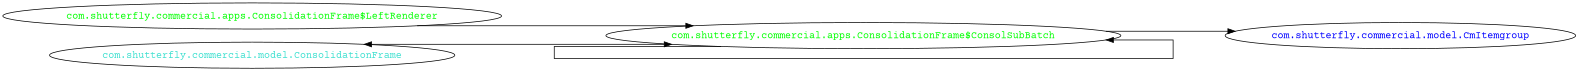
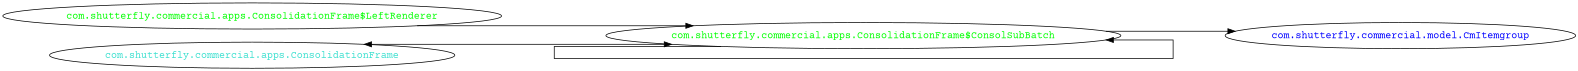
(252, 55) -> (252, 55)
